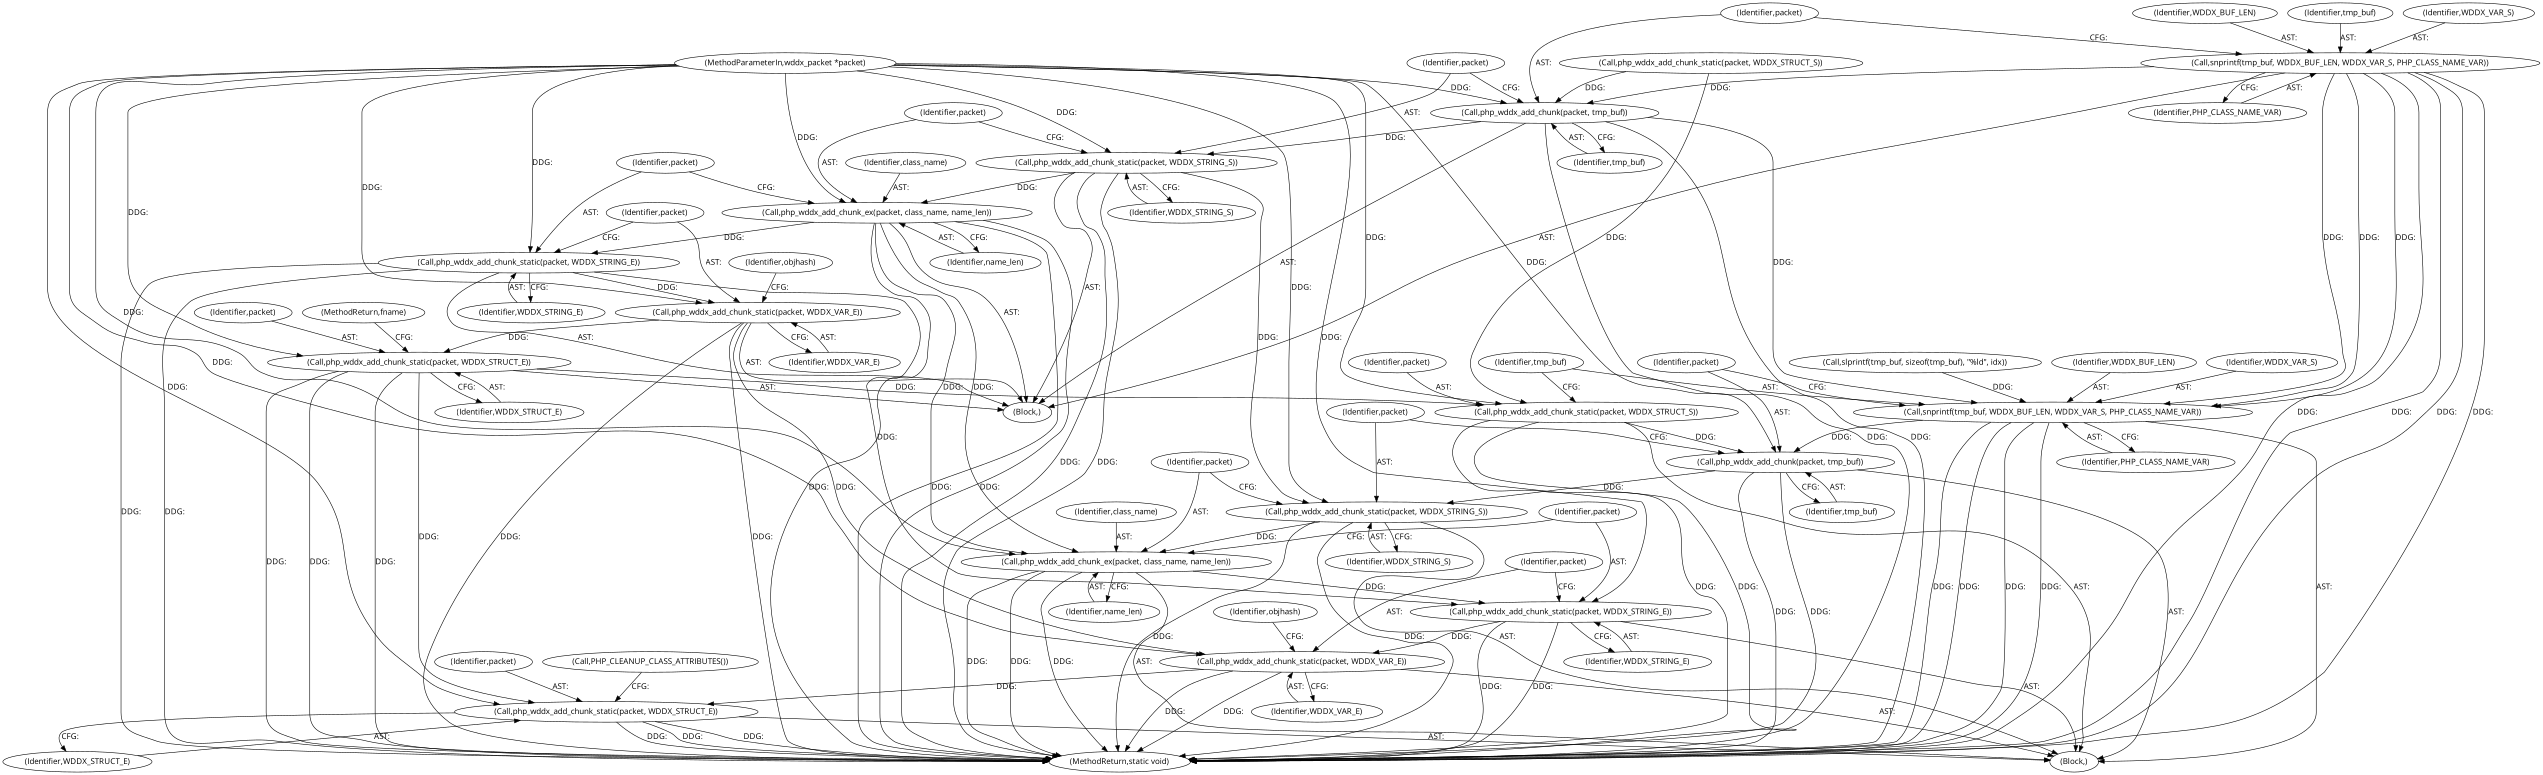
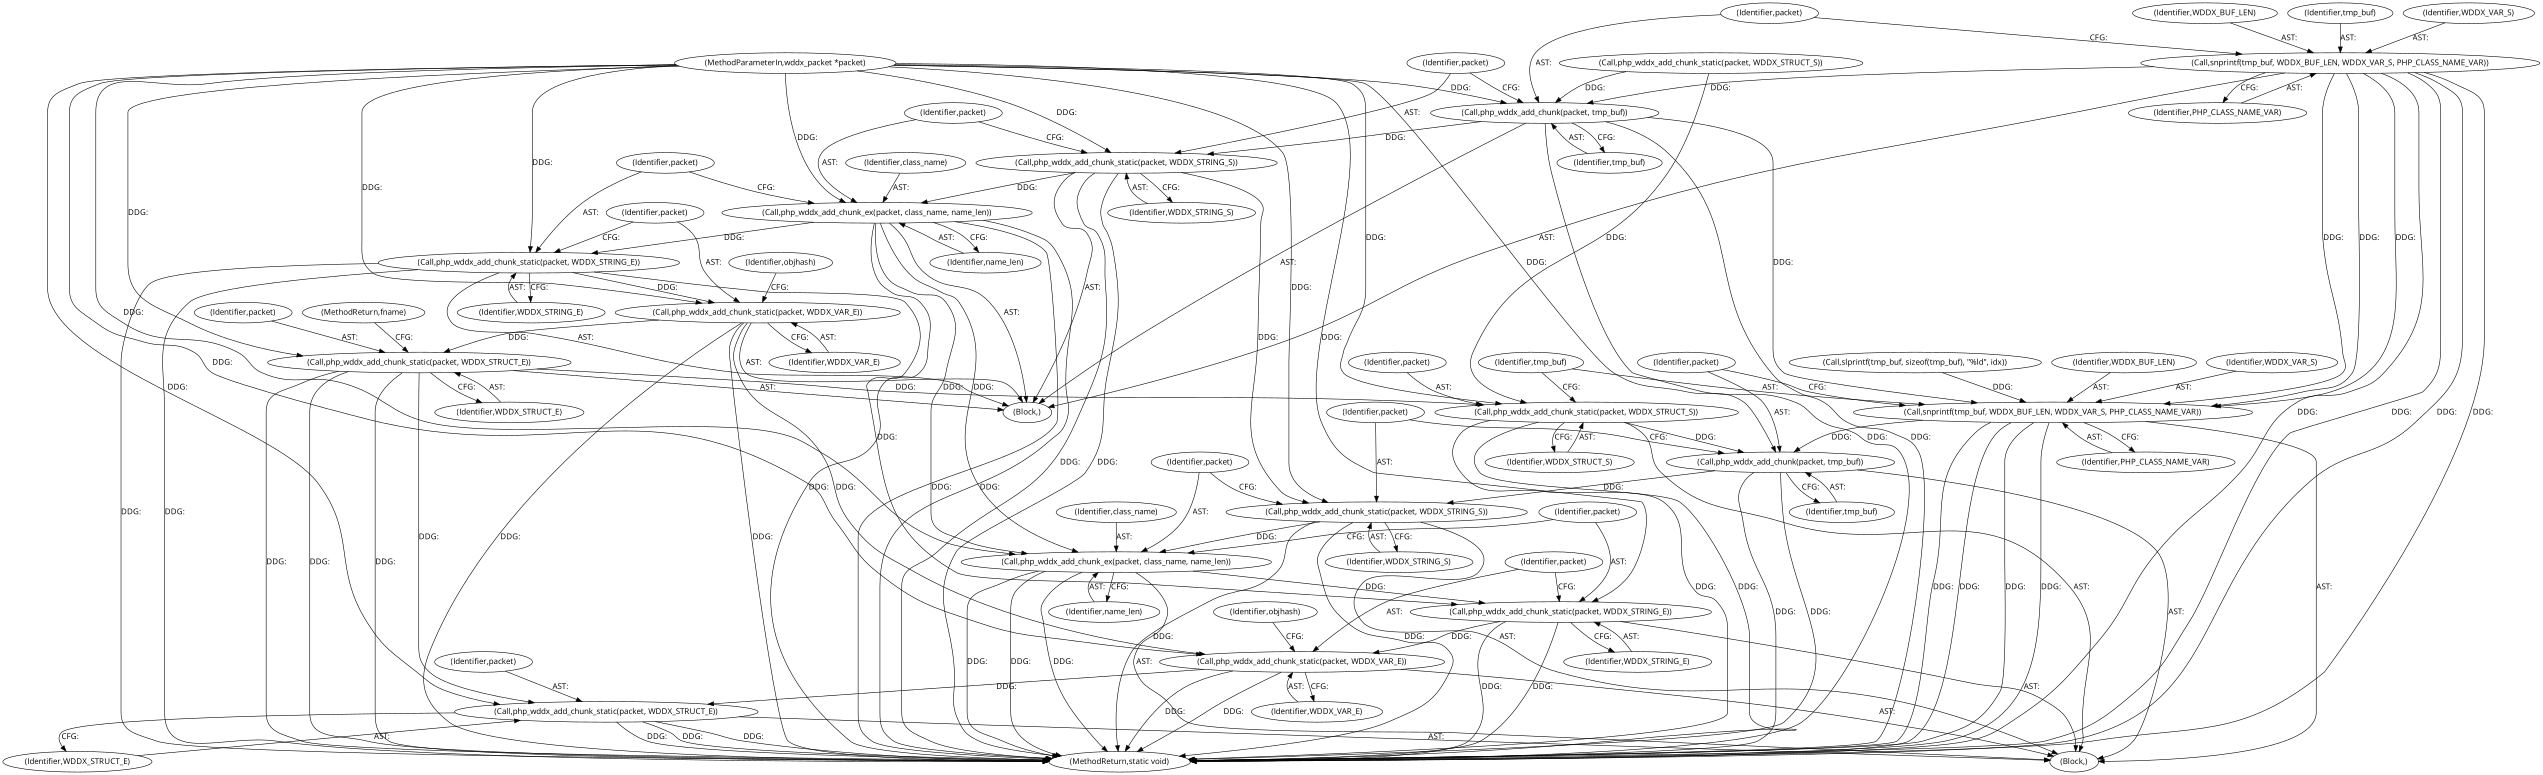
none -> (1560, 462)
(650, 662) -> none
